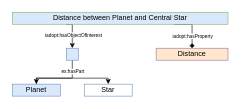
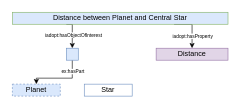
(192, 42) -> (192, 42)
(192, 54) -> (192, 54)
(107, 78) -> none
(36, 90) -> (36, 90)
